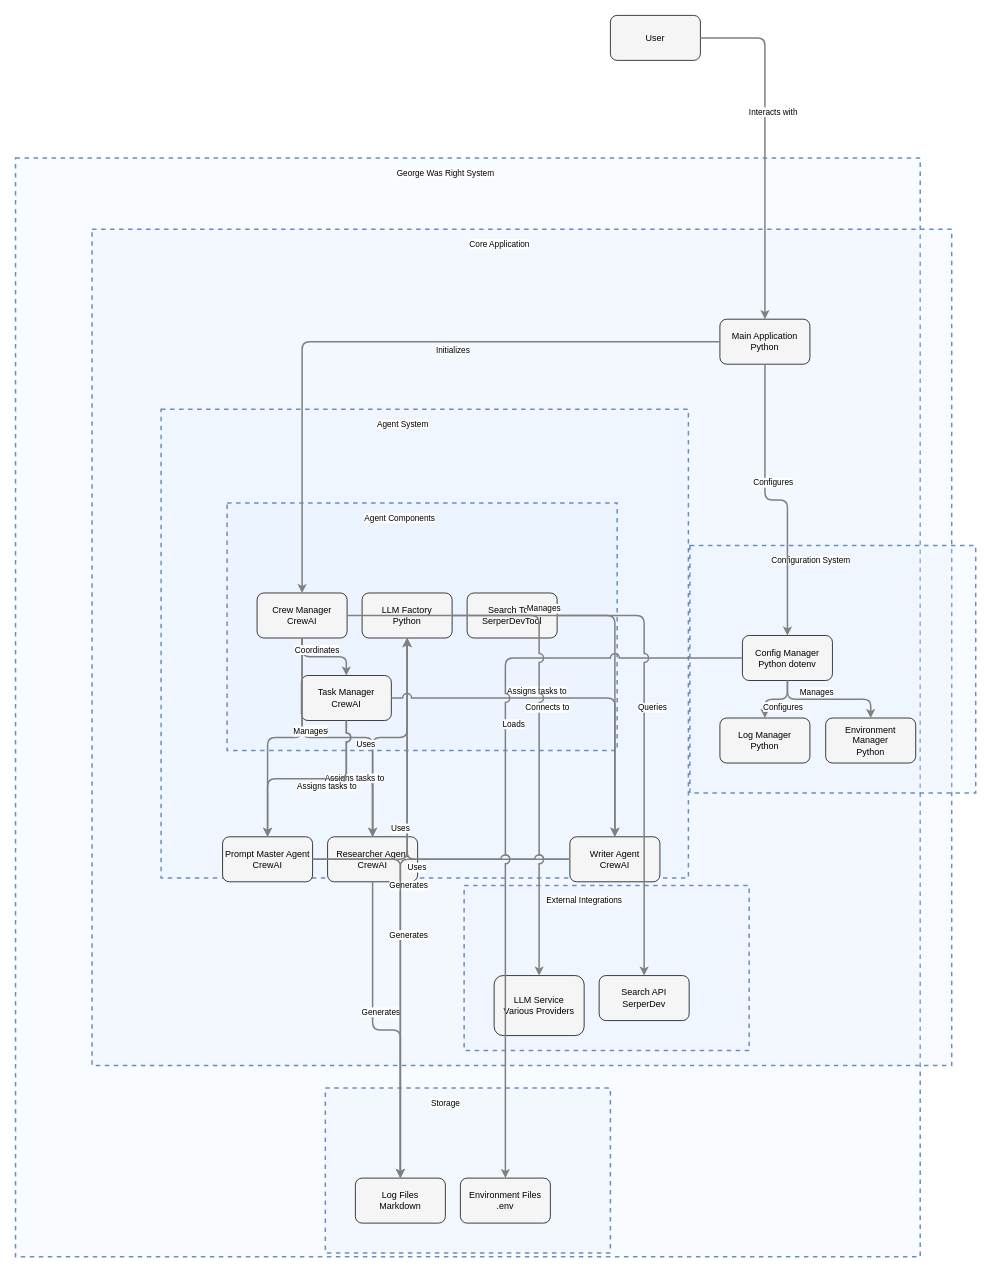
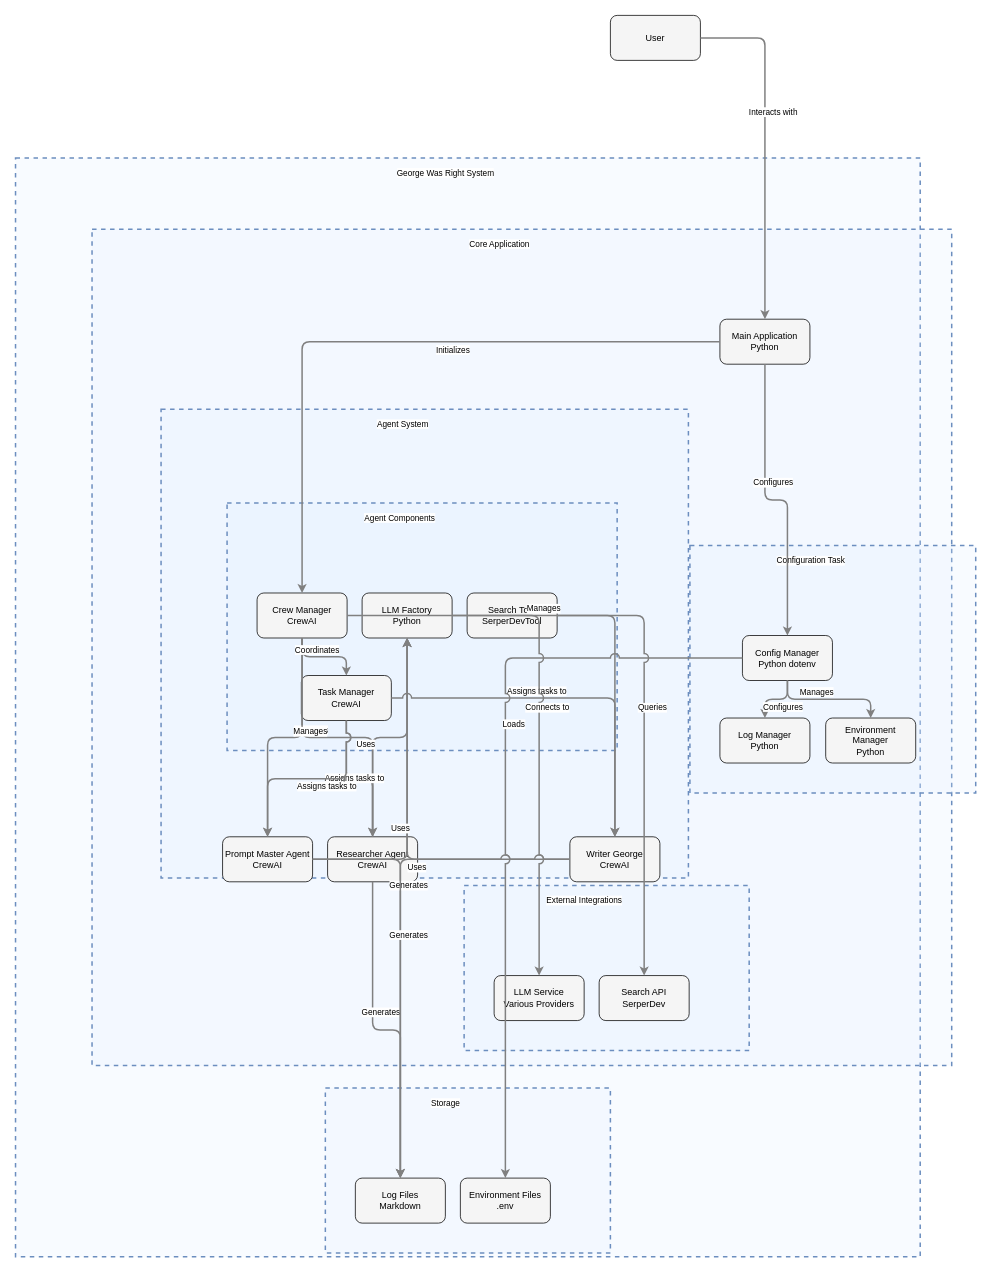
(811, 561) -> (811, 561)
(615, 859) -> (615, 859)
(539, 1005) -> (539, 998)
